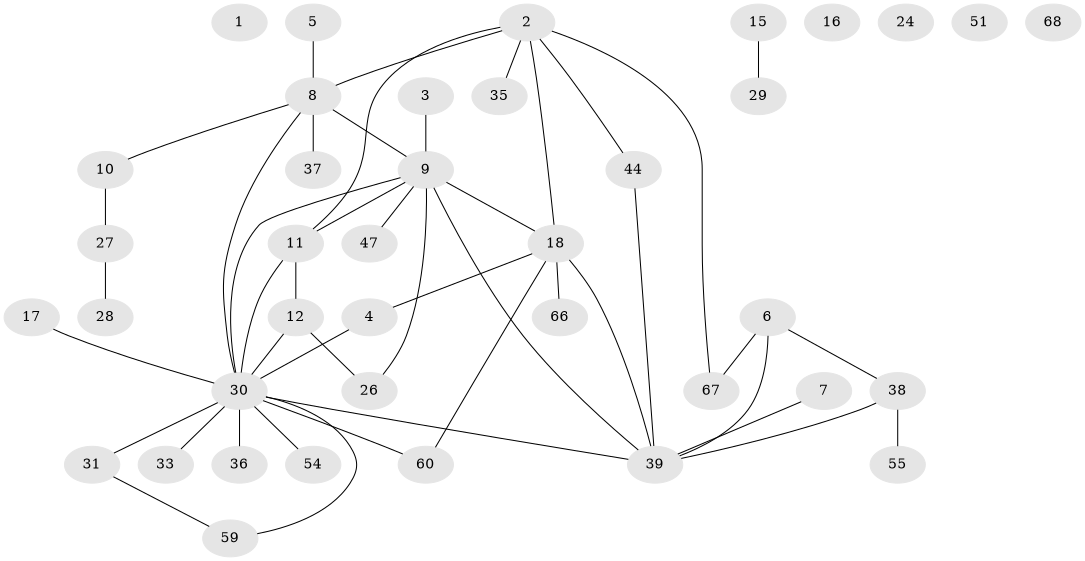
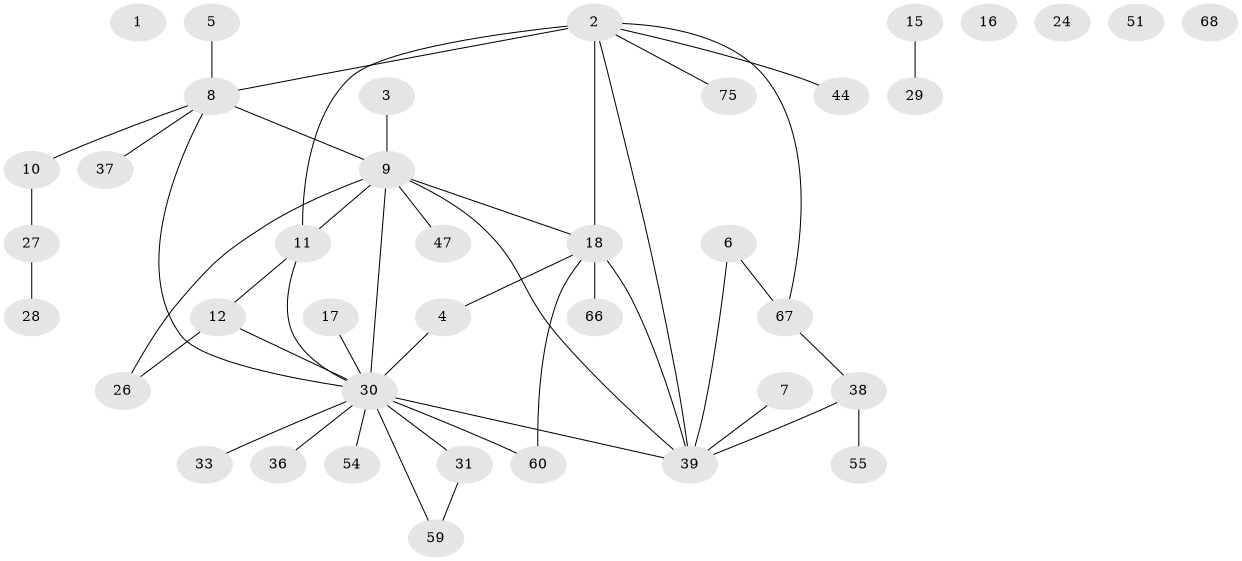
(500, 96) -> (729, 96)
(644, 317) -> (649, 242)
(833, 354) -> (822, 354)
